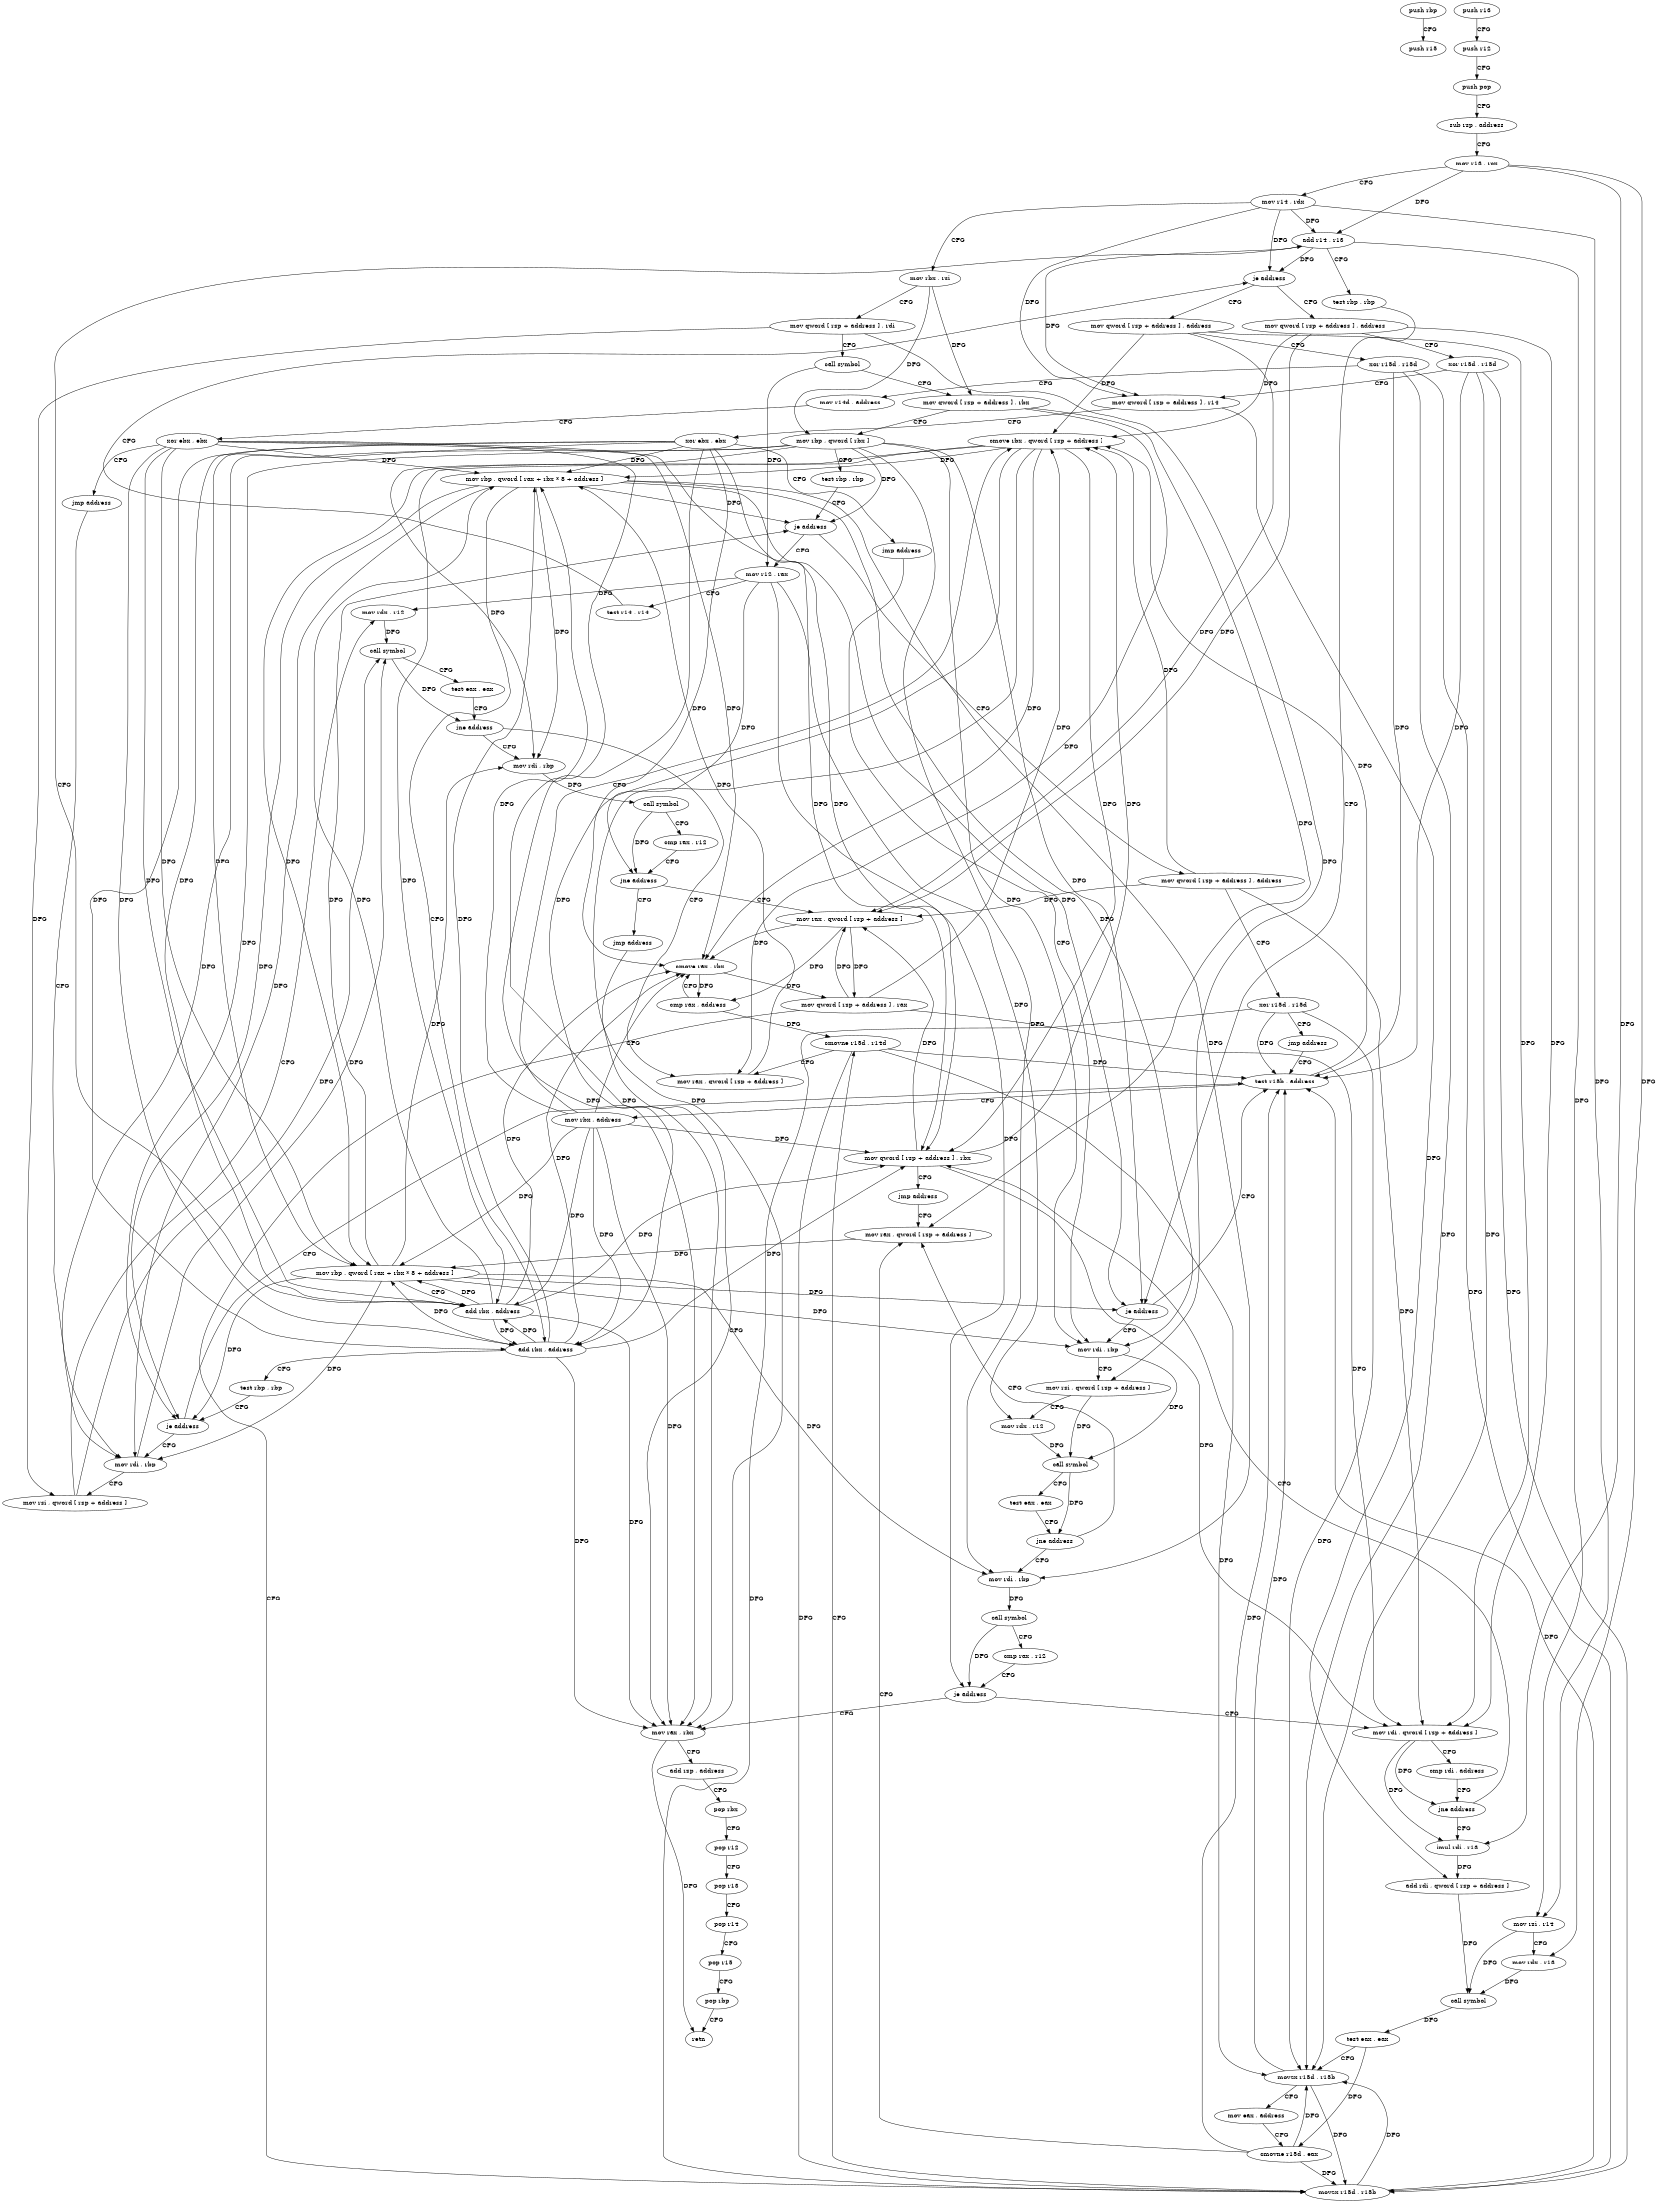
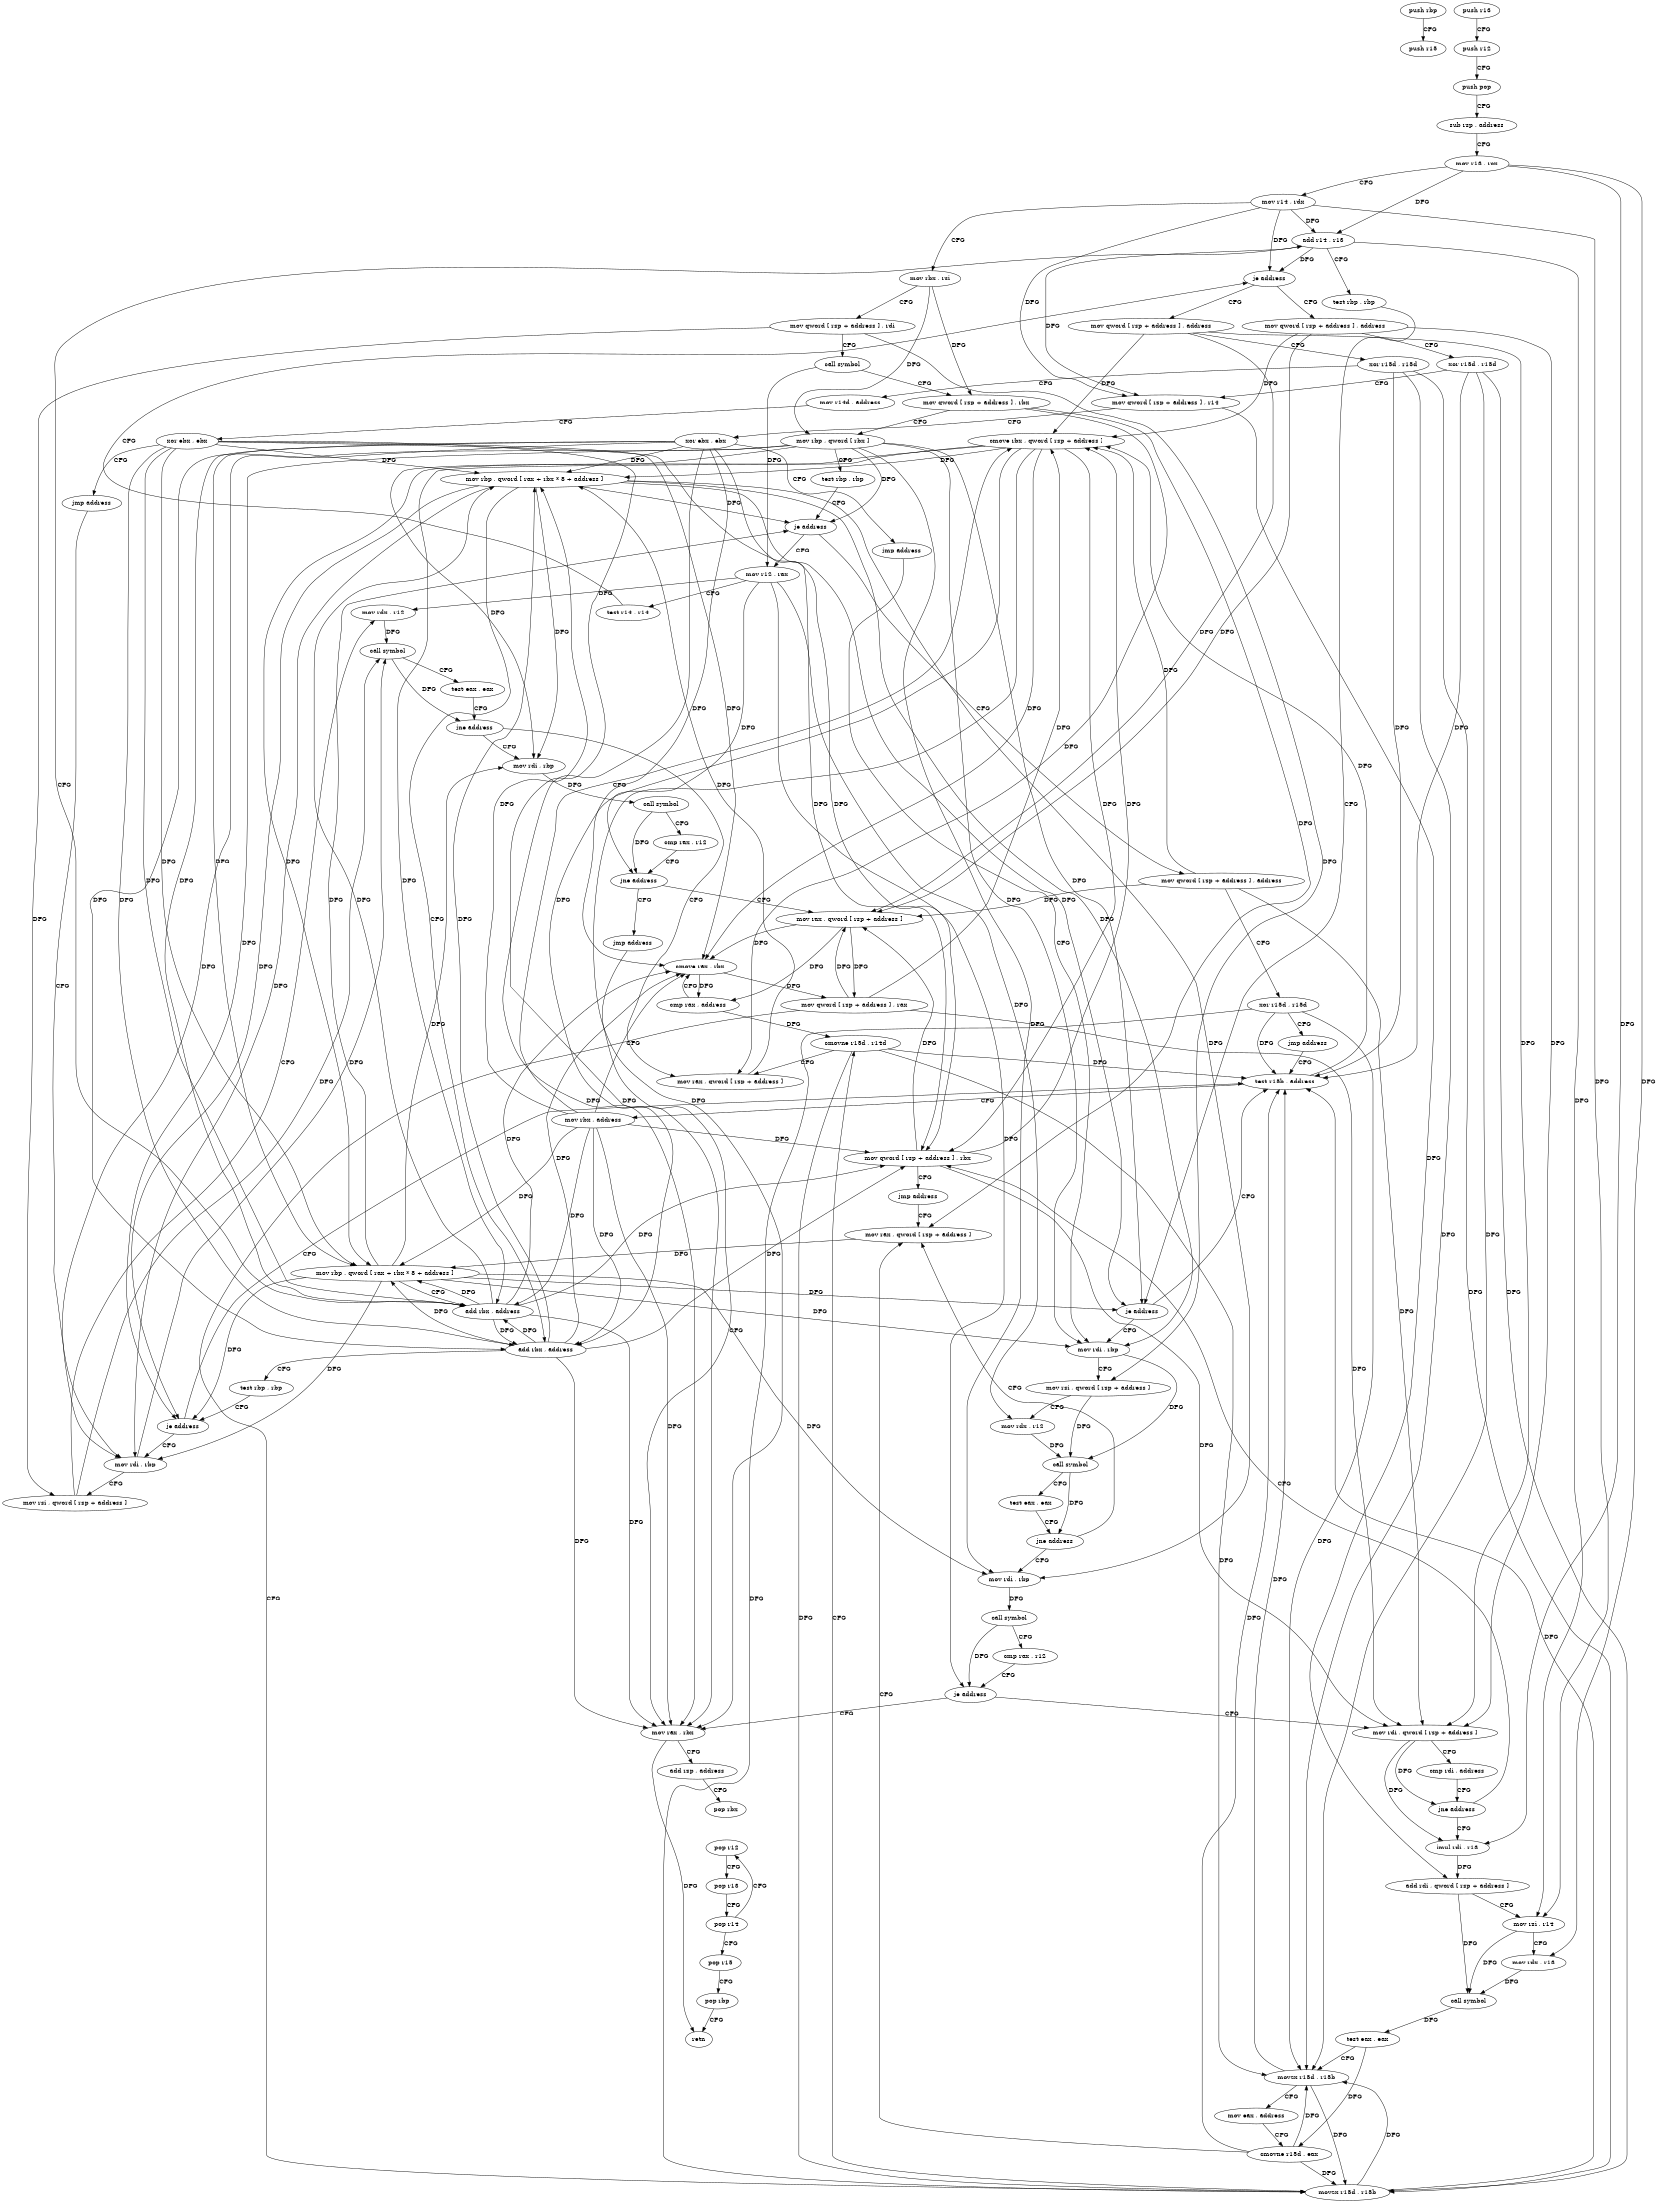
(726, 1826) -> (753, 1888)
none -> (1494, 1905)
